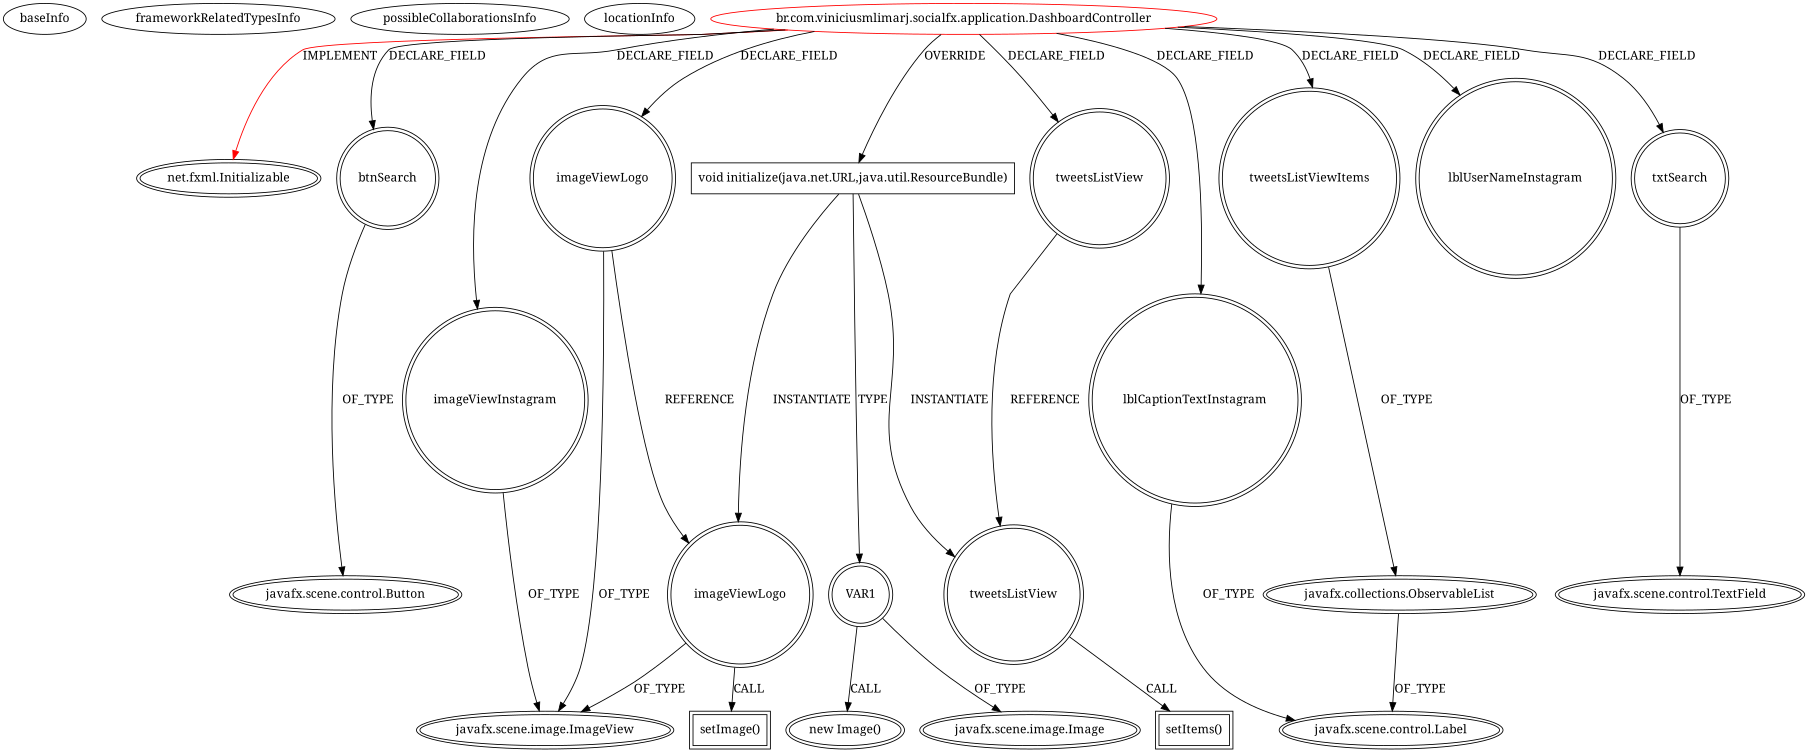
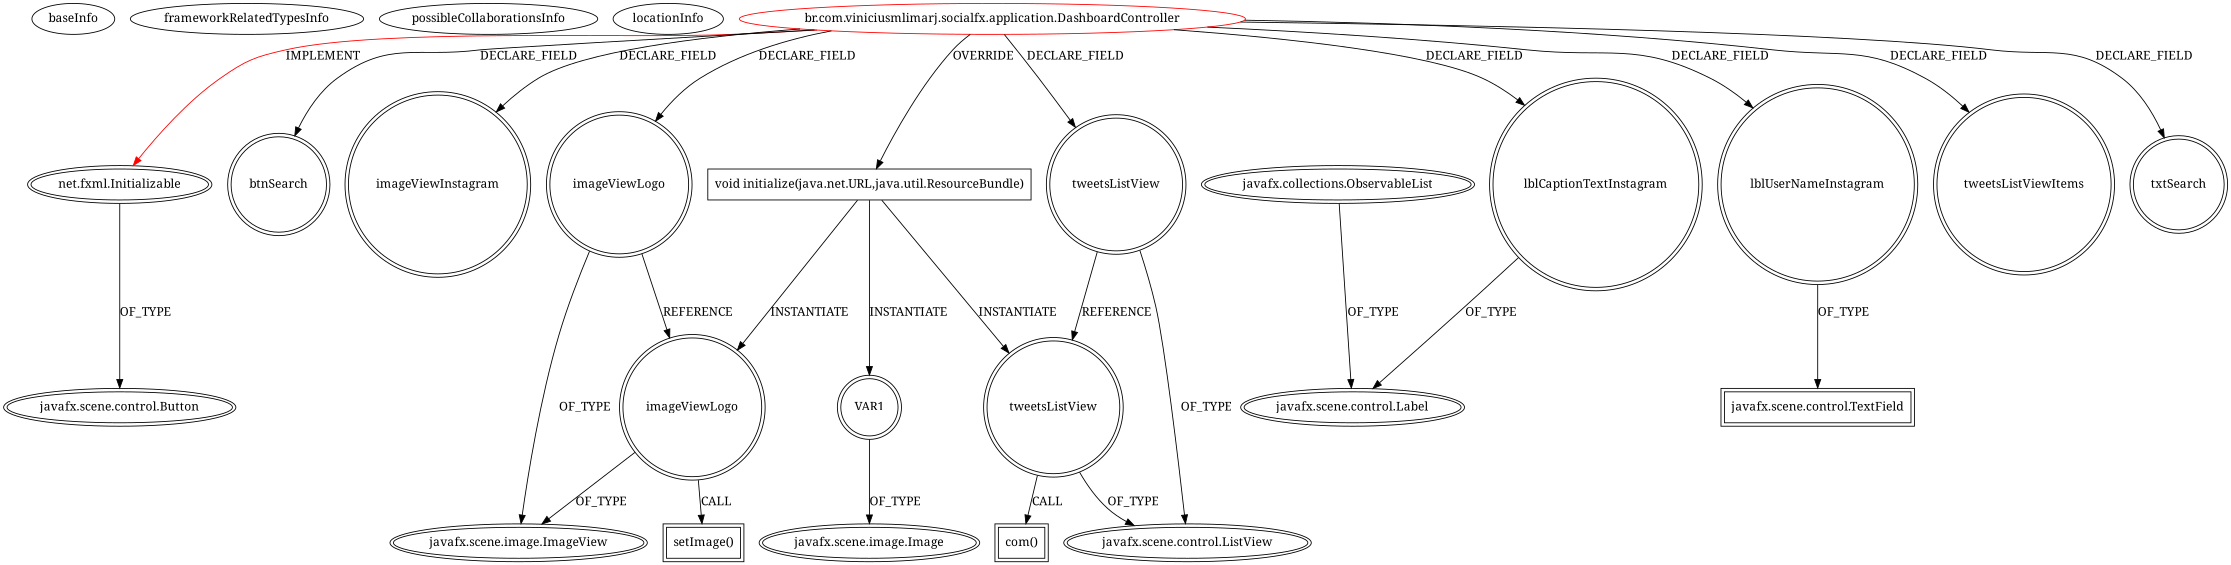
(333, 394) -> (120, 291)
(1680, 397) -> (1818, 332)
(873, 400) -> (909, 313)
(1361, 417) -> none
none -> (1188, 543)
(1680, 595) -> (1818, 407)
(516, 598) -> none
(845, 730) -> none
(1194, 730) -> (1022, 543)
